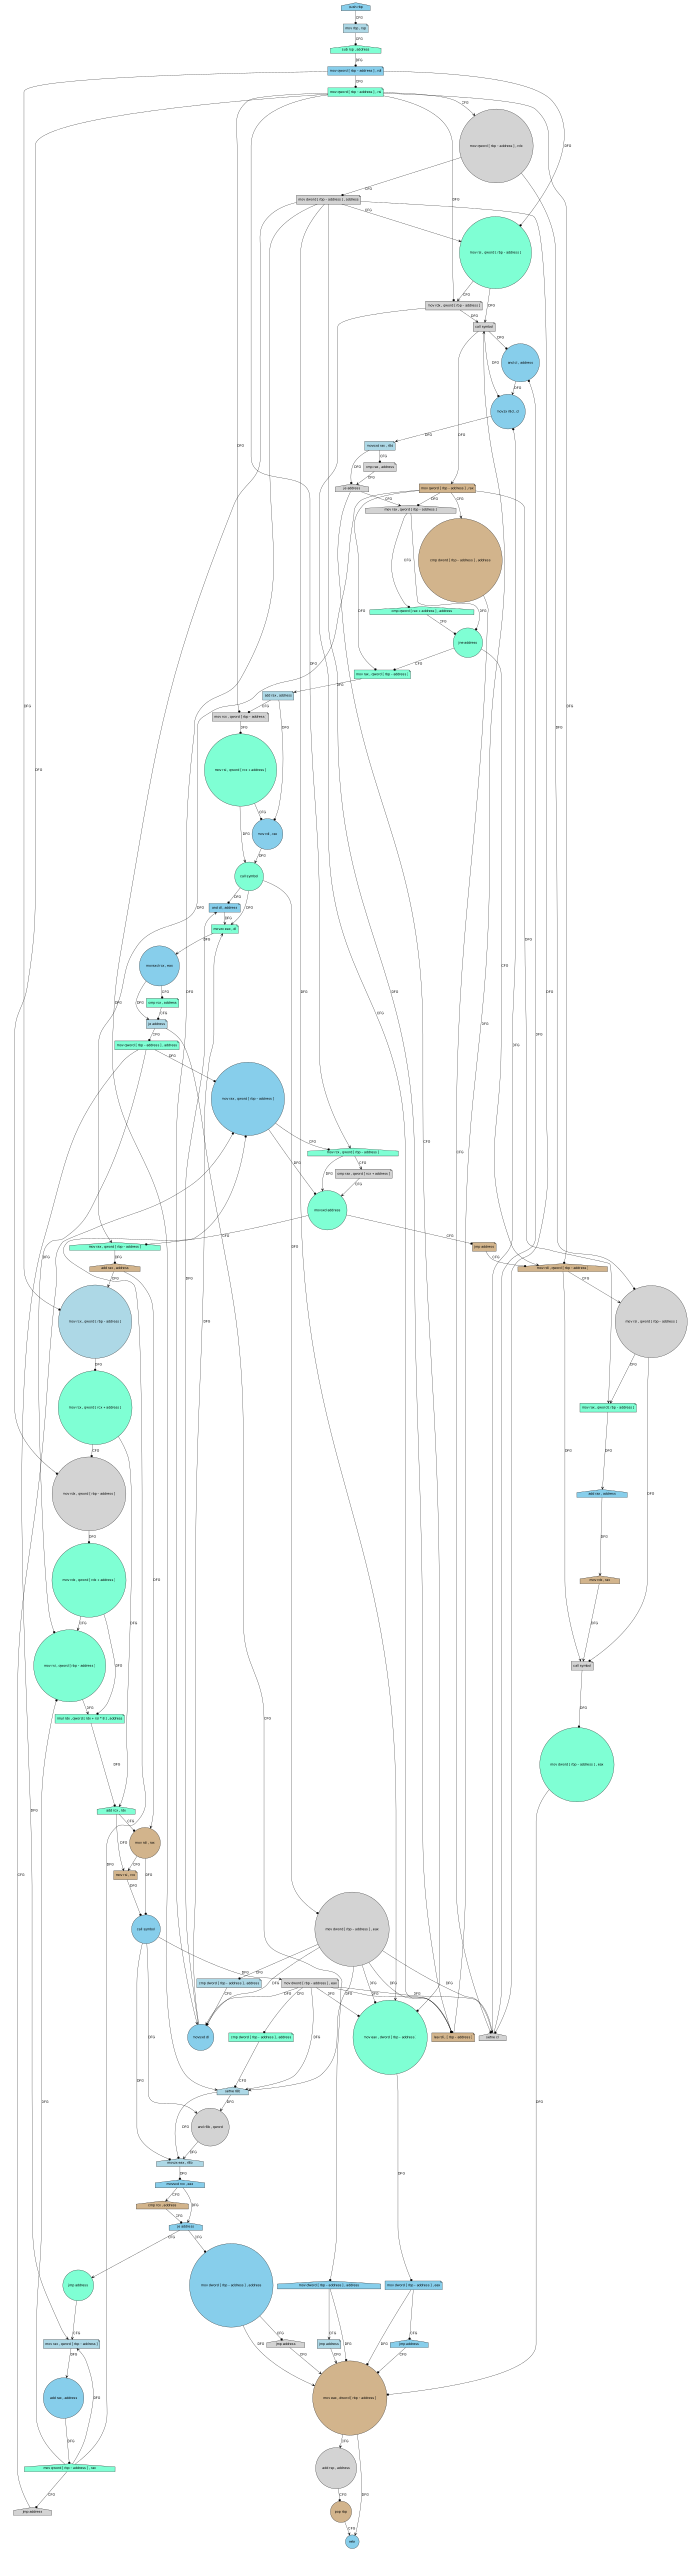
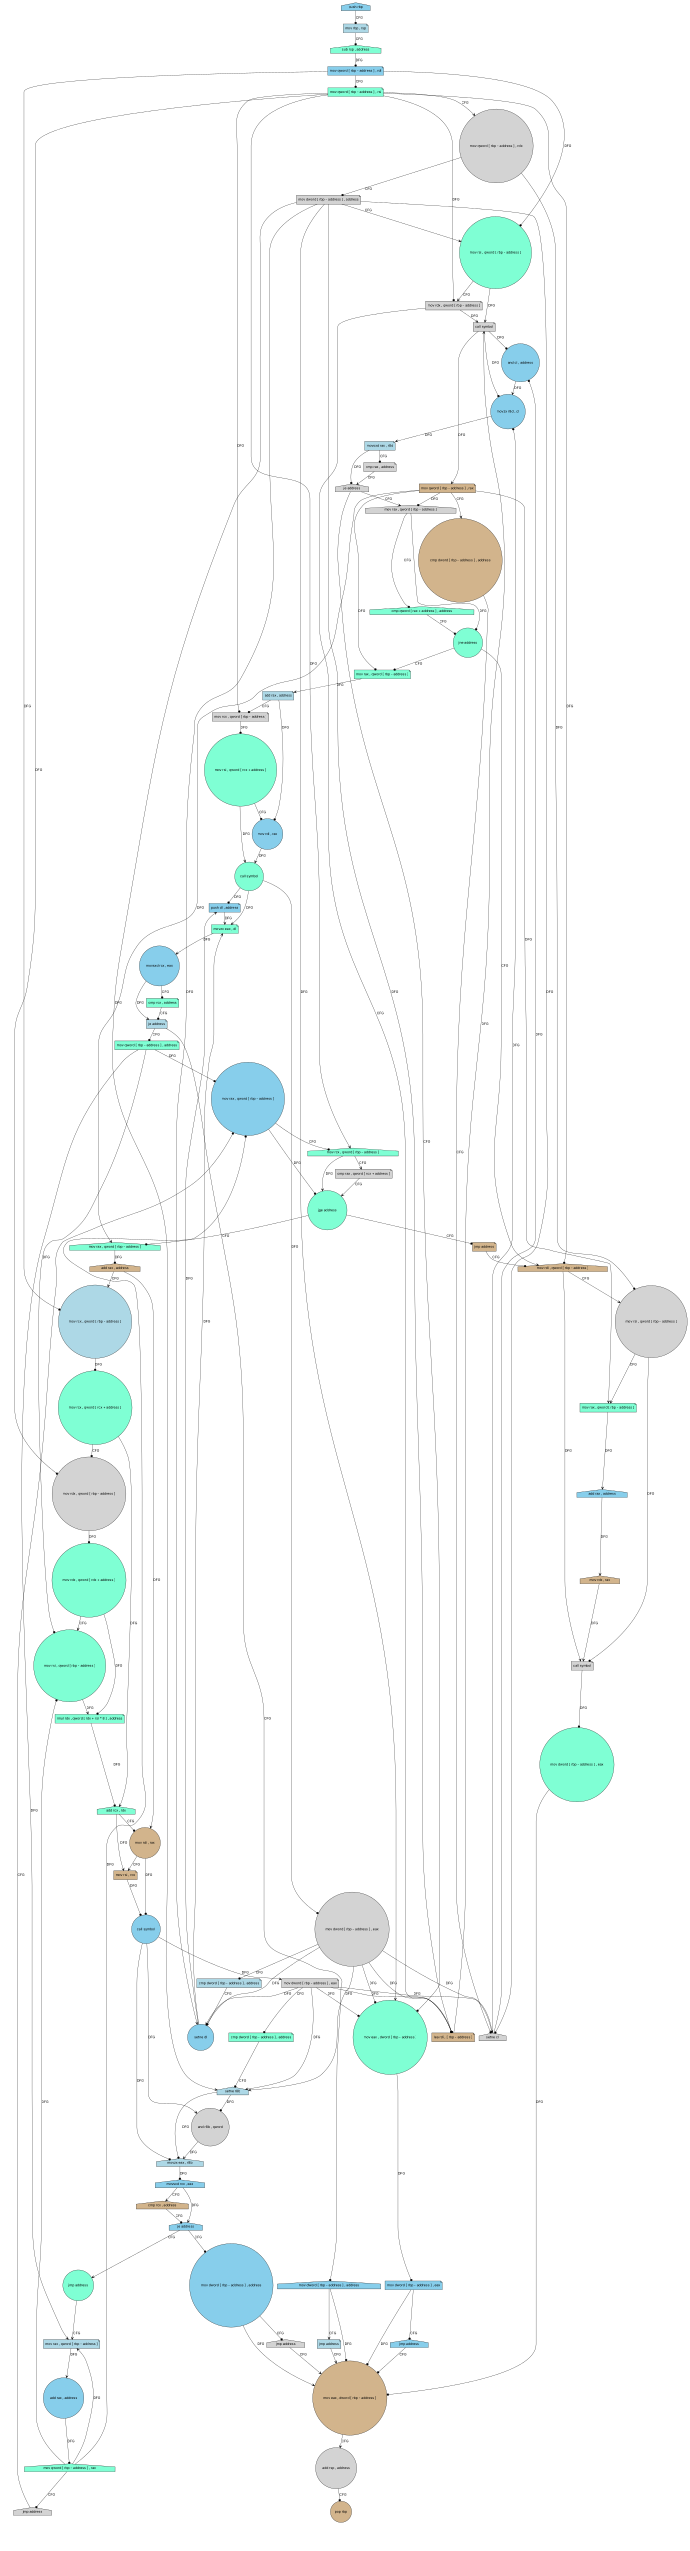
(225, 908) -> (225, 908)
(327, 1210) -> (327, 1210)
(201, 2037) -> (201, 2037)
(226, 2102) -> (226, 2102)
(352, 2542) -> none
